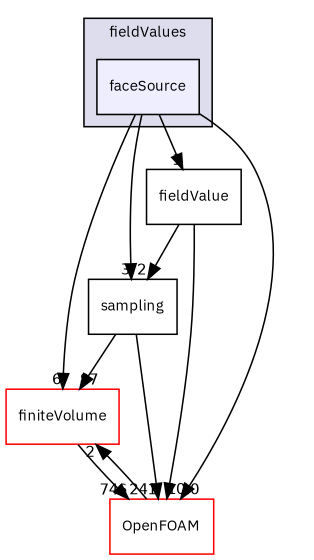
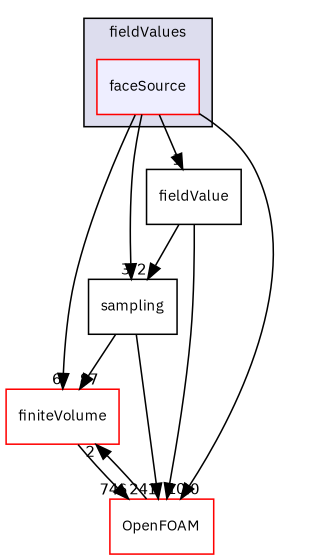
(148, 87) -> (148, 87)
